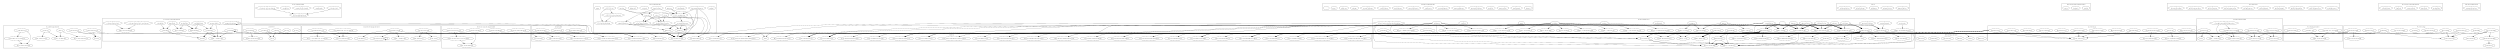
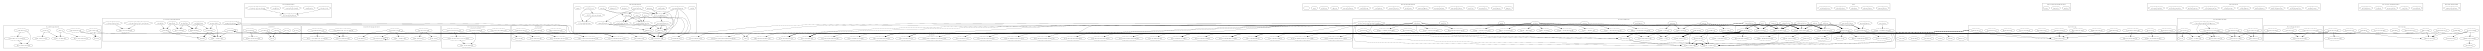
(475, 30) -> none
